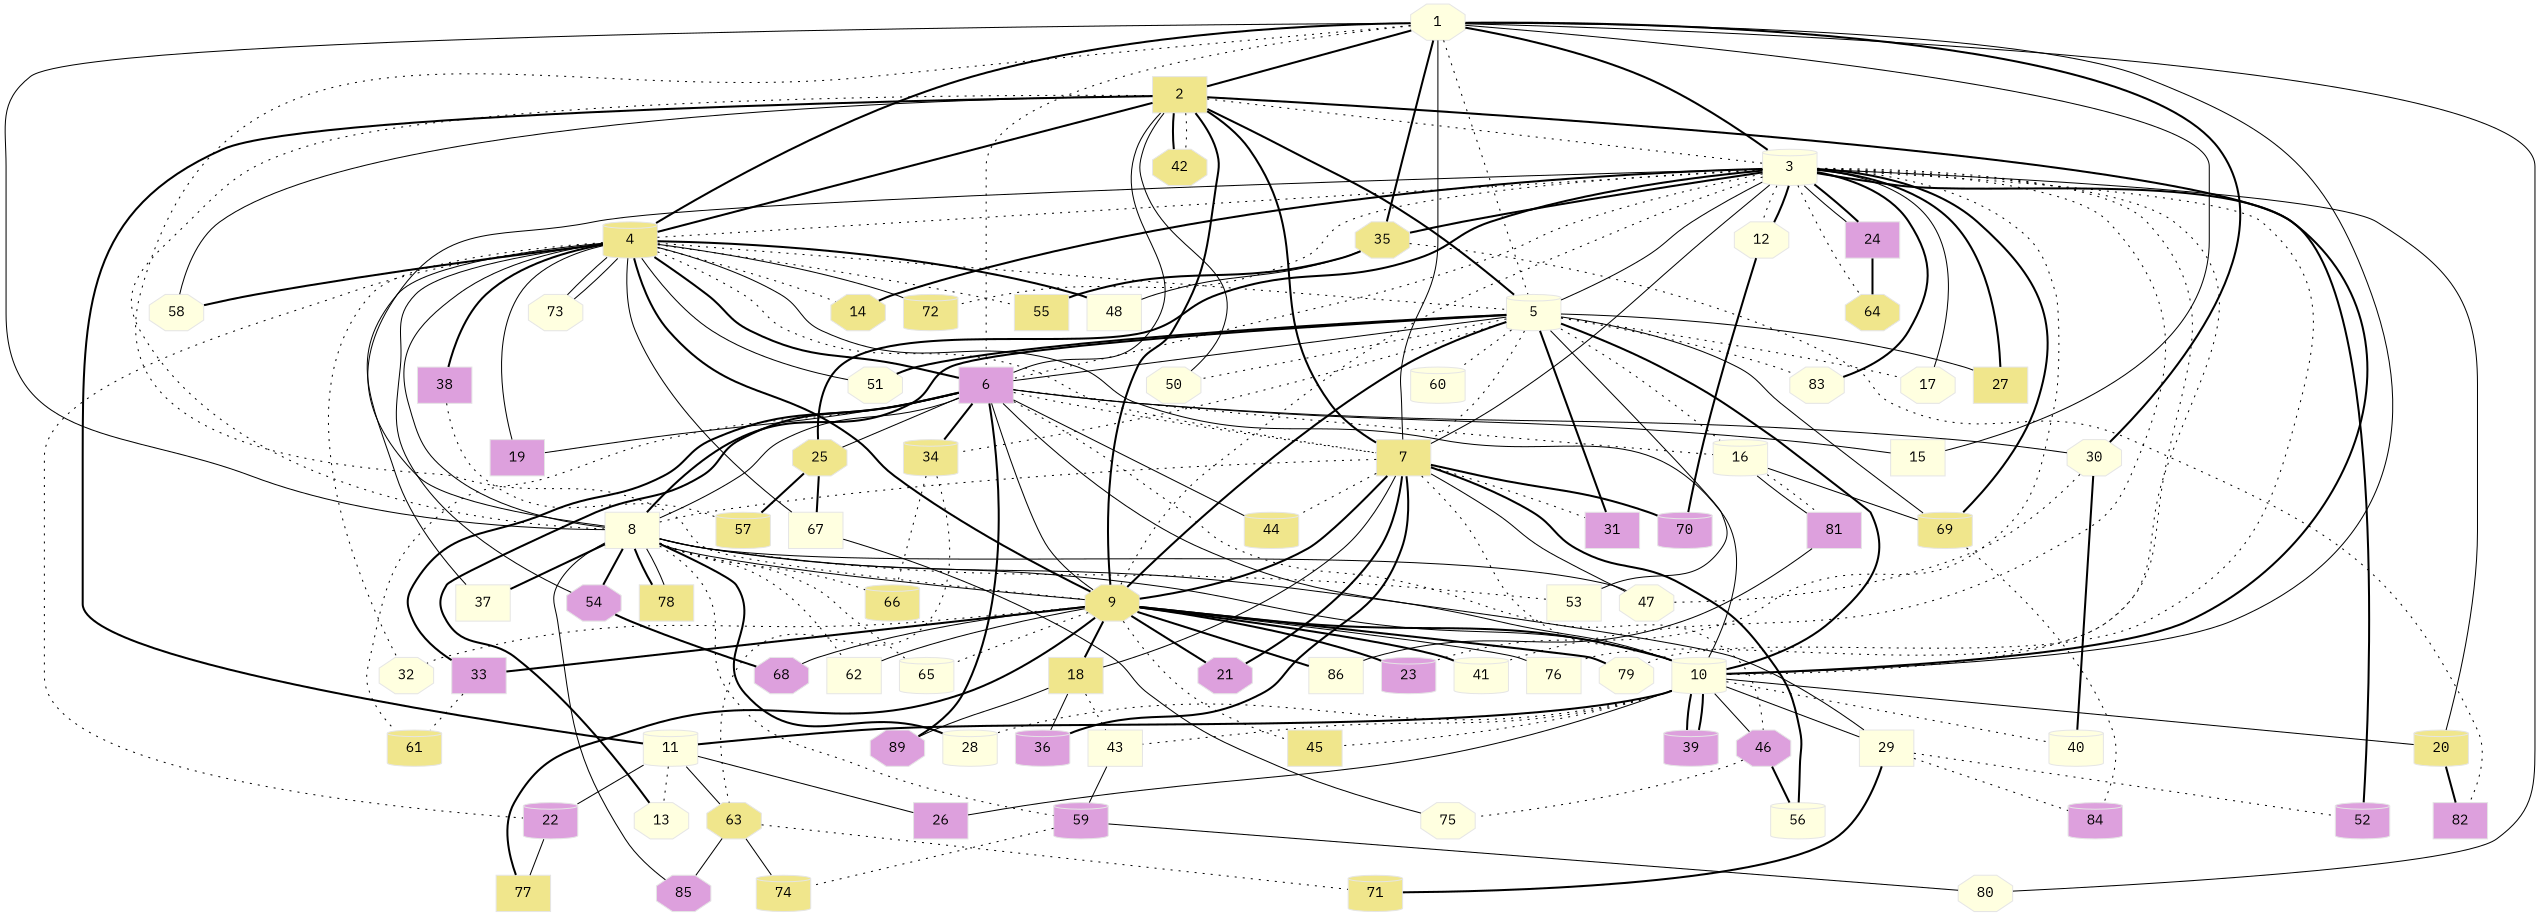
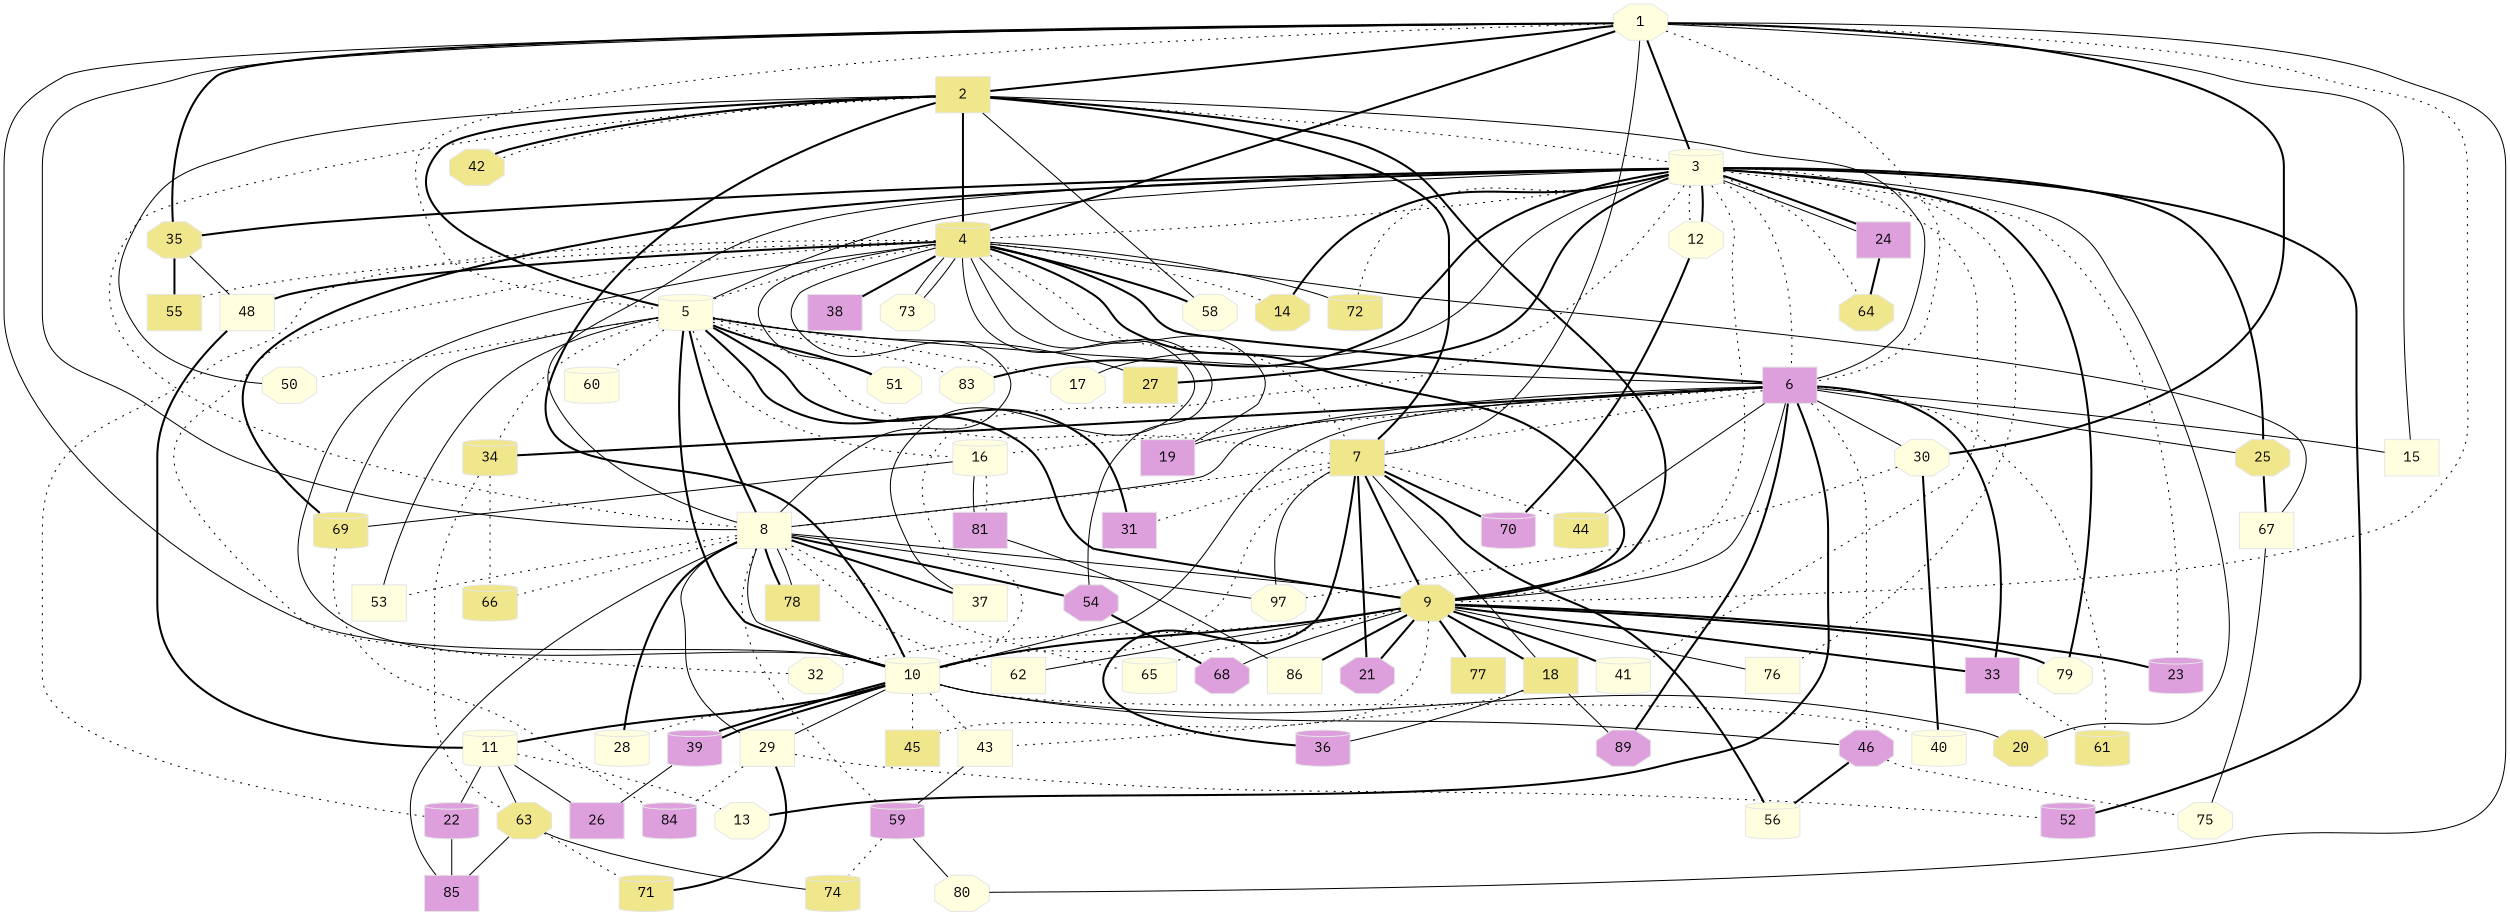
(154, 193) -> (165, 641)
(1624, 310) -> none
(2281, 468) -> (2053, 293)
(743, 530) -> none
(1647, 603) -> (1279, 603)
(2441, 748) -> (2021, 748)
(1324, 772) -> (653, 779)
(2460, 821) -> none
(537, 857) -> (452, 857)
(684, 893) -> (452, 893)
